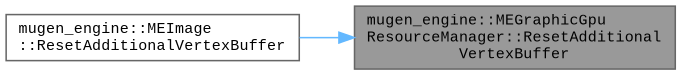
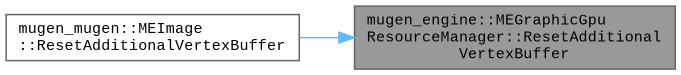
(153, 38) -> (153, 38)
